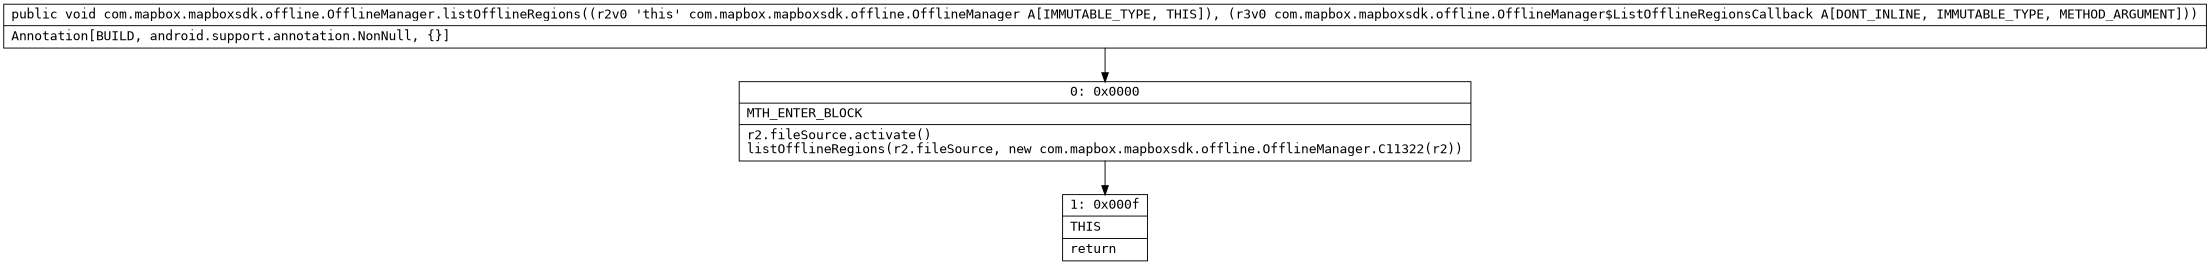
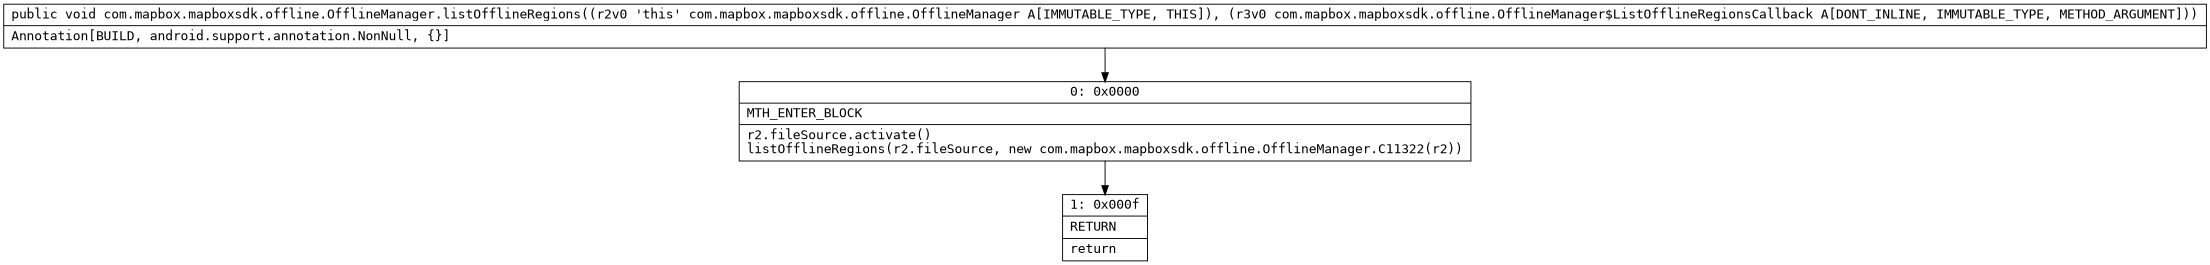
(1086, 227) -> (1093, 227)
